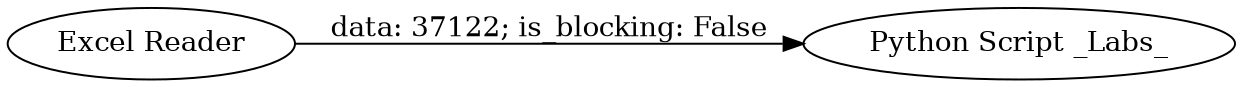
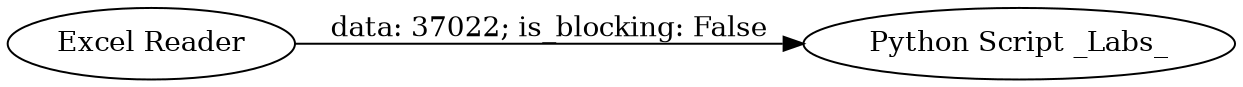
(549, 29) -> (549, 29)
